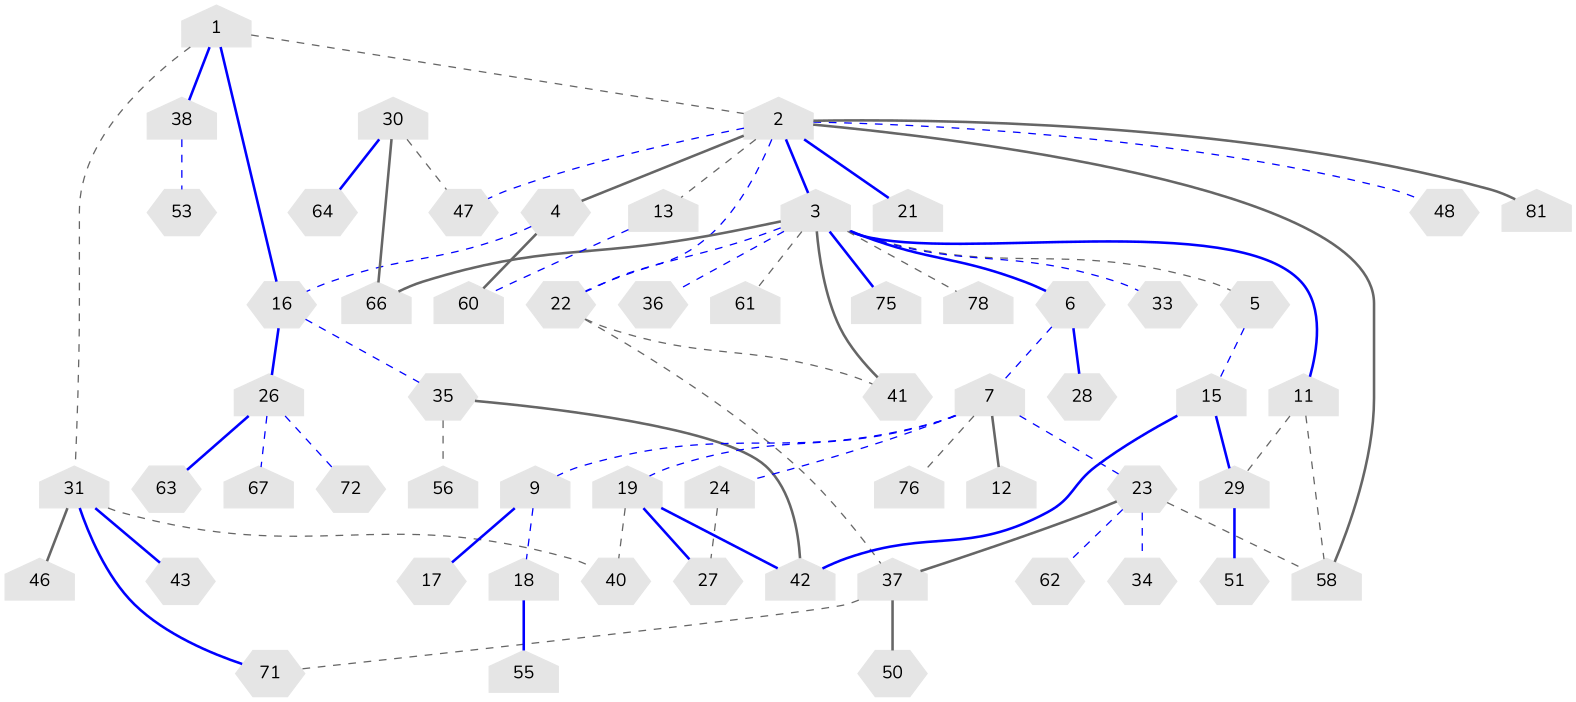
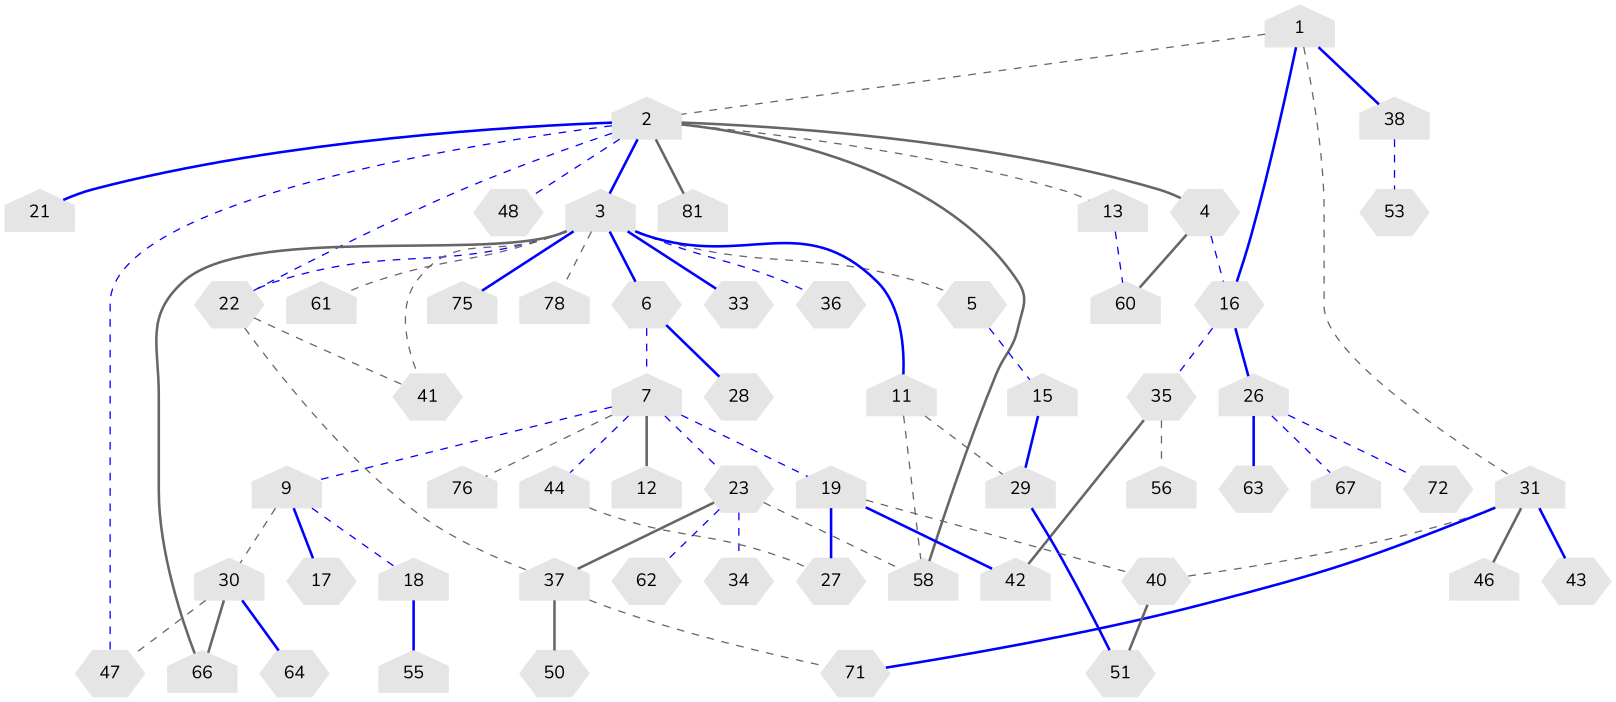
(1061, 268) -> (672, 260)
(833, 311) -> (417, 281)
(720, 489) -> (554, 489)
(1015, 527) -> none
none -> (258, 536)
none -> (1138, 629)
